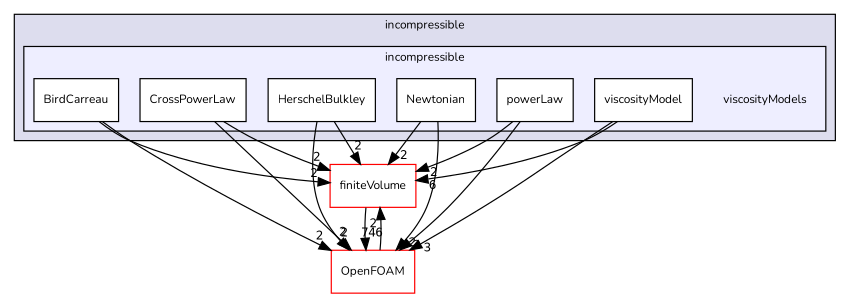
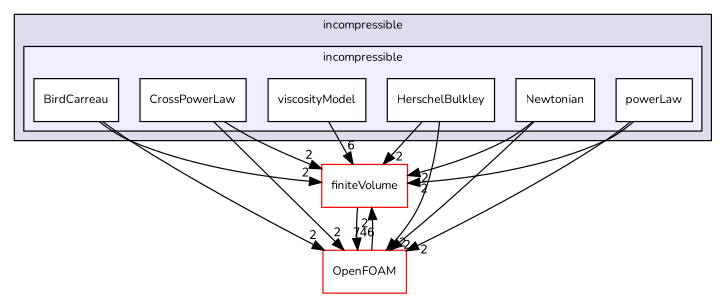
(765, 100) -> none
(518, 185) -> none
